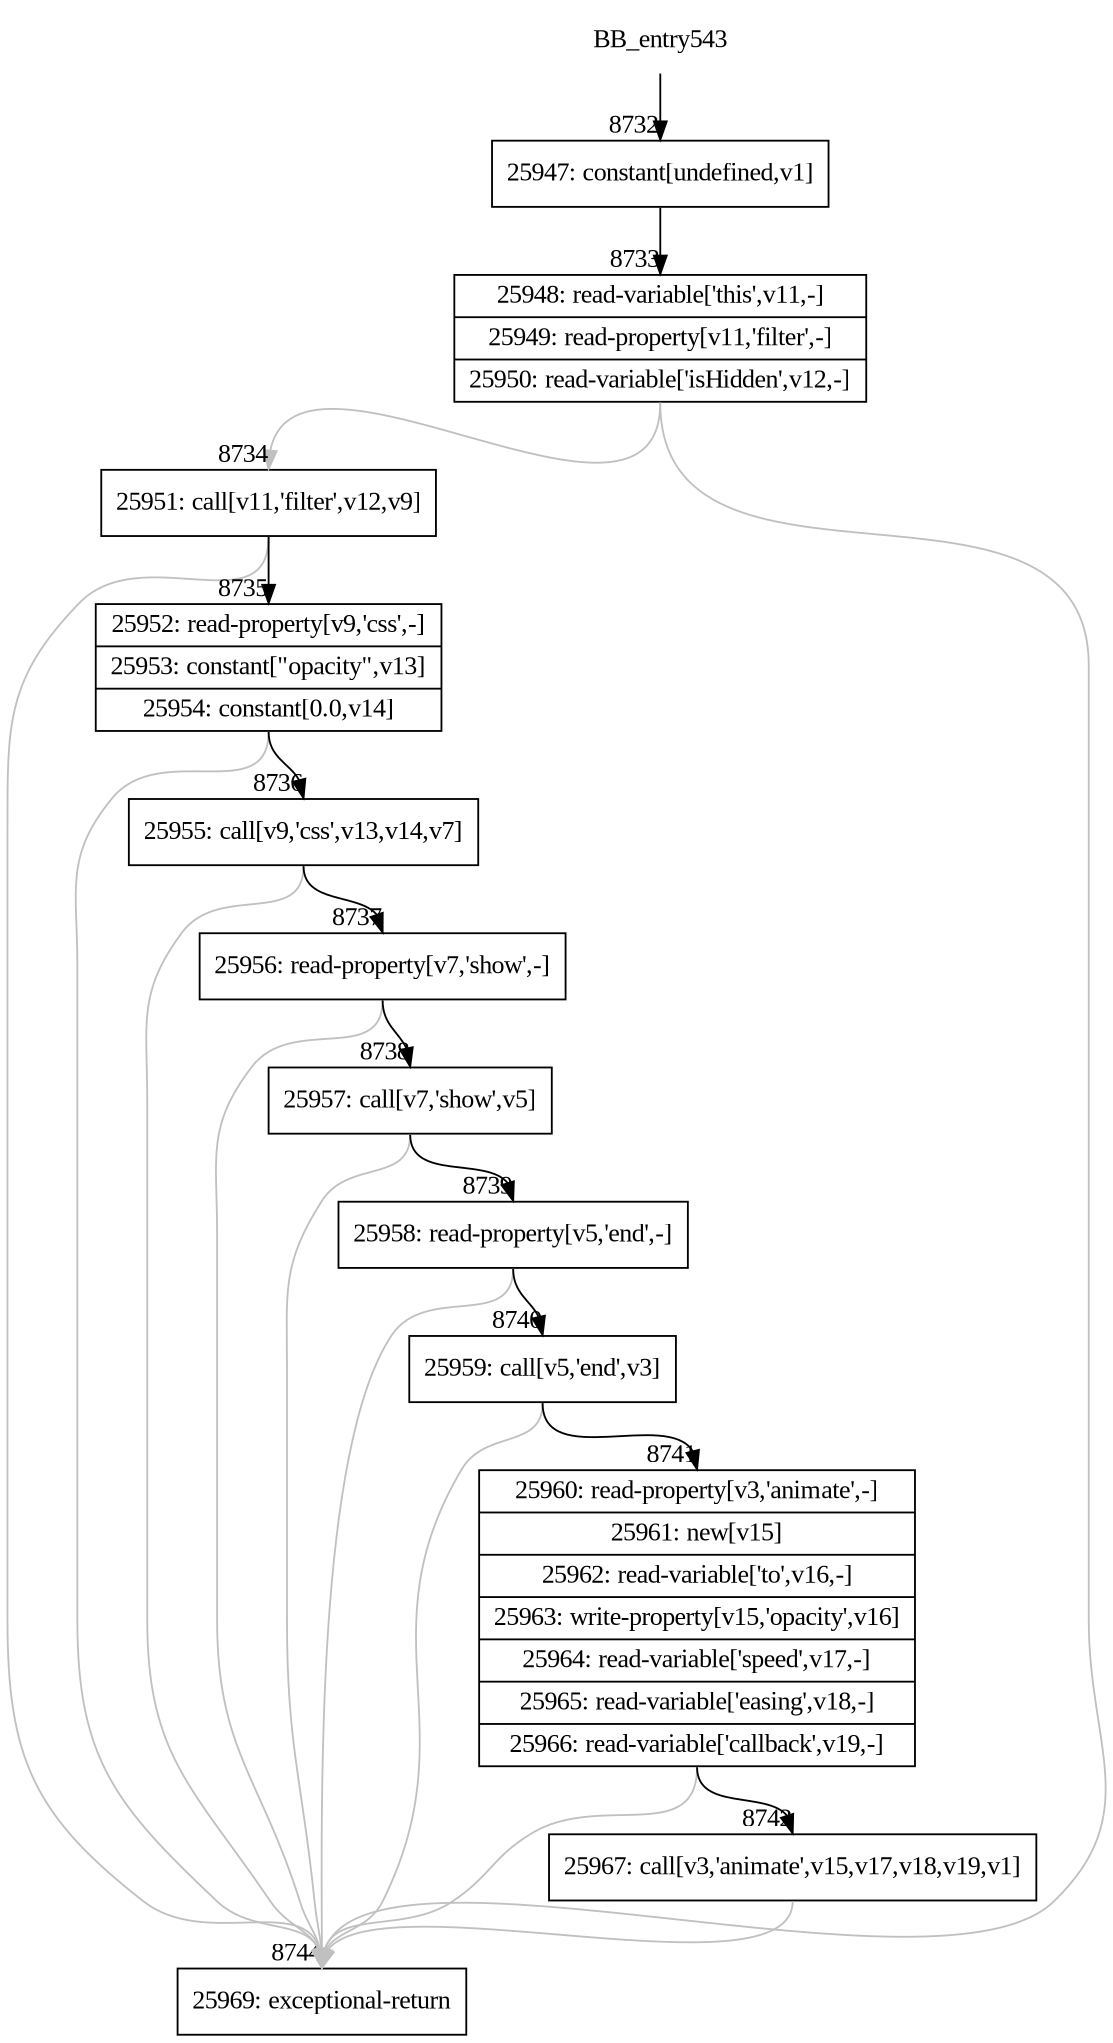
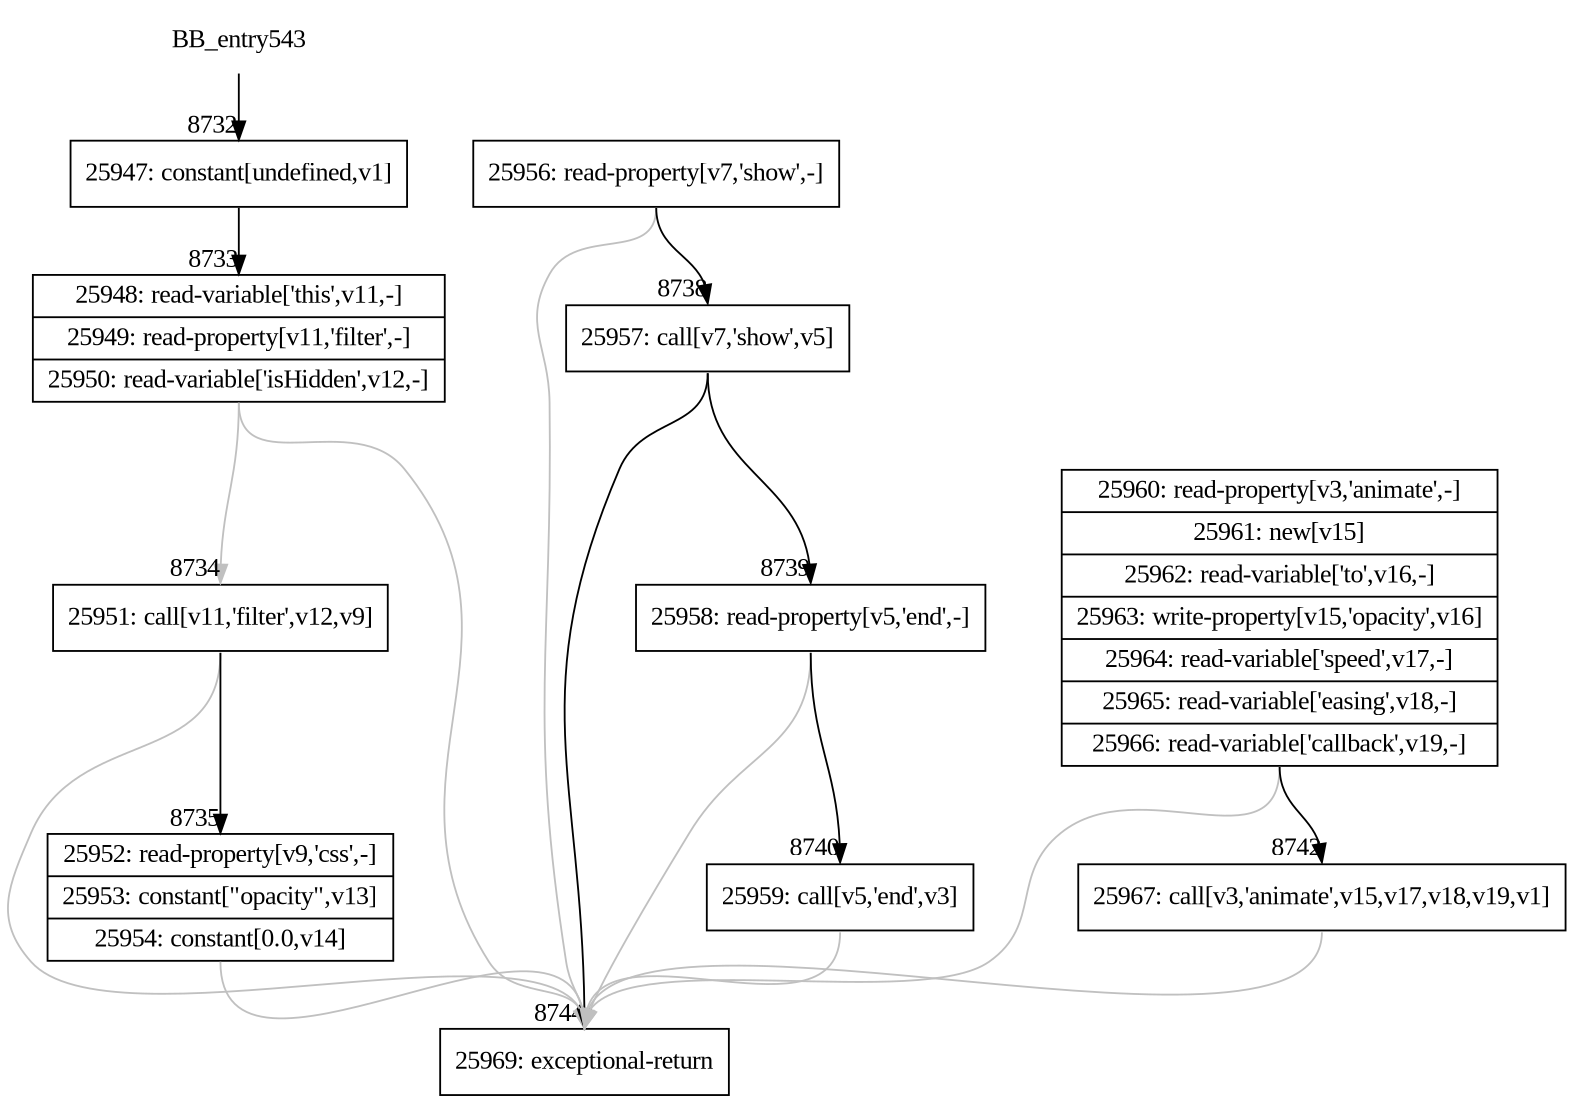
(304, 832) -> none
(610, 1437) -> none
(287, 1513) -> (567, 667)
